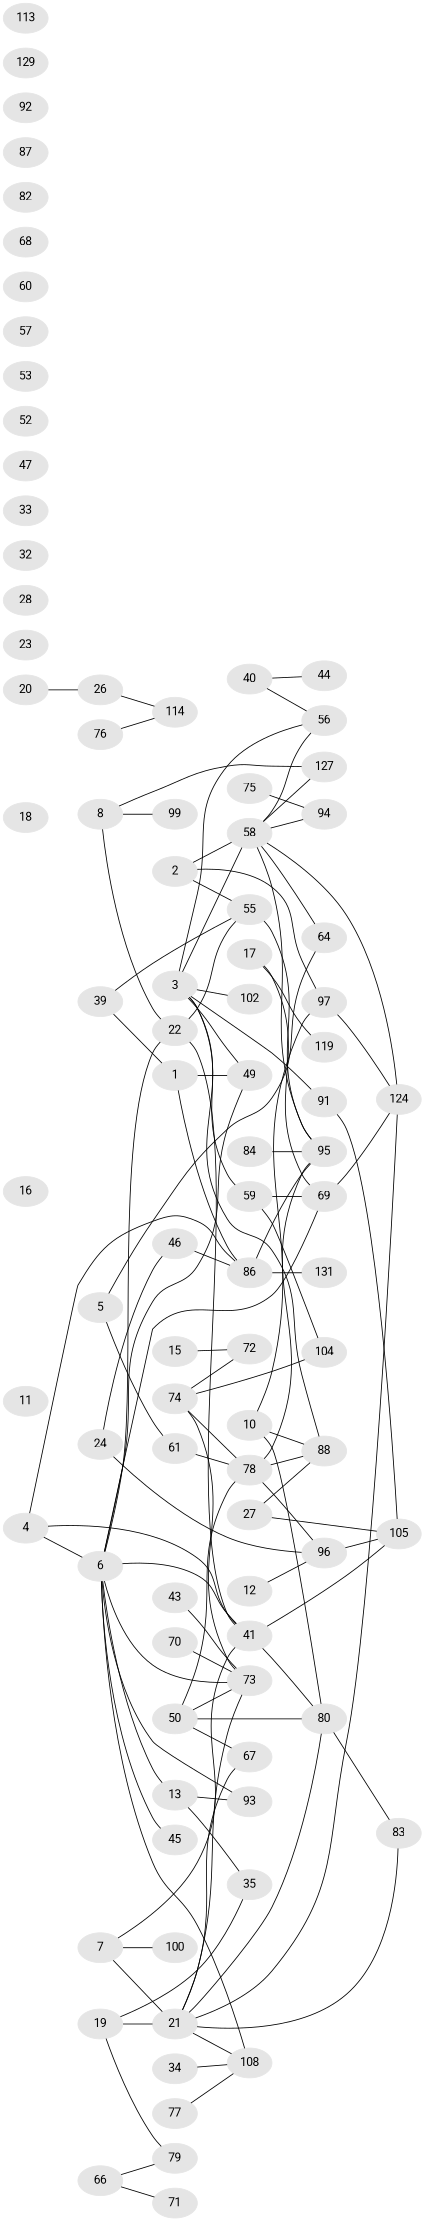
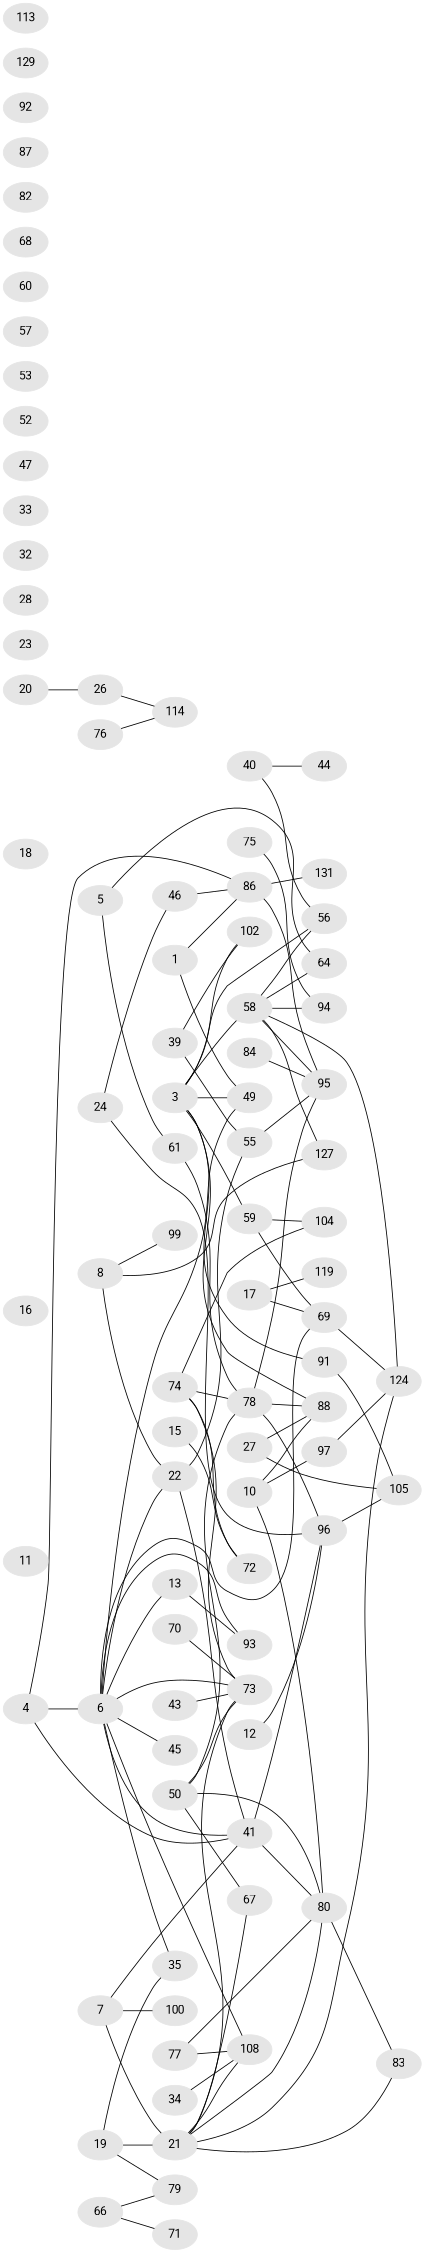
(175, 871) -> none
(138, 1039) -> (209, 986)
(328, 1588) -> (287, 1696)
(218, 1843) -> (133, 1839)
none -> (250, 1982)
